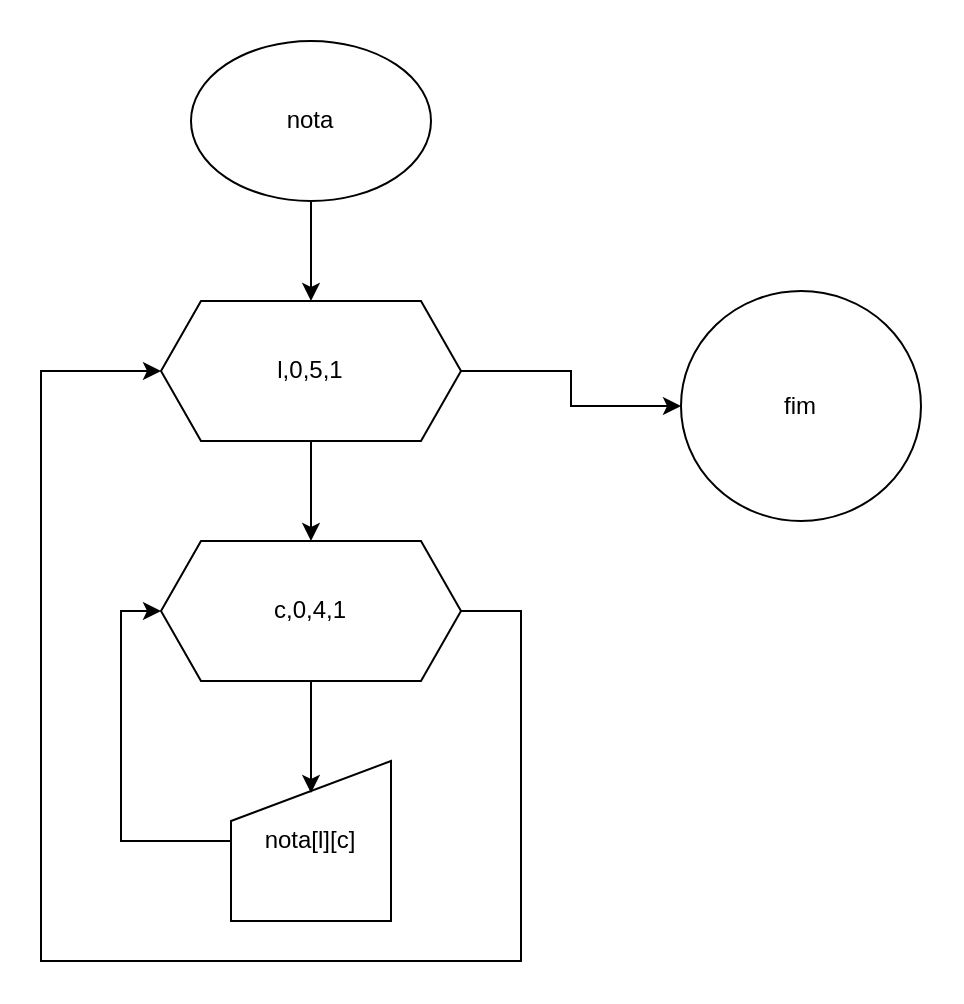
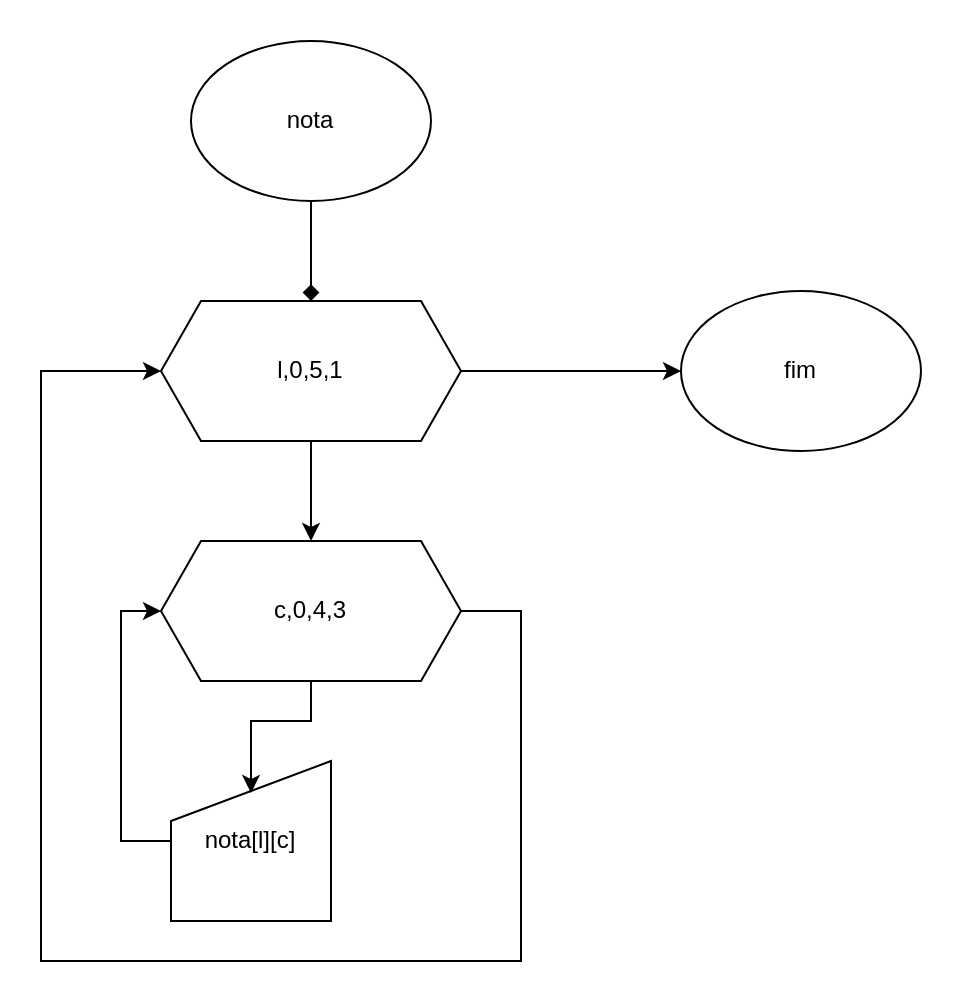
(311, 286) -> (311, 285)
(801, 406) -> (801, 371)
(311, 611) -> (311, 611)
(311, 841) -> (251, 841)
